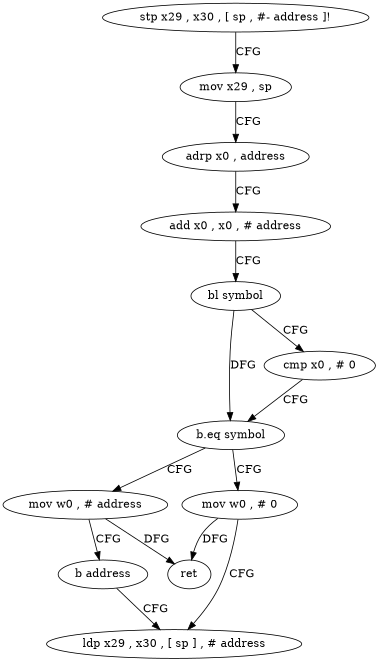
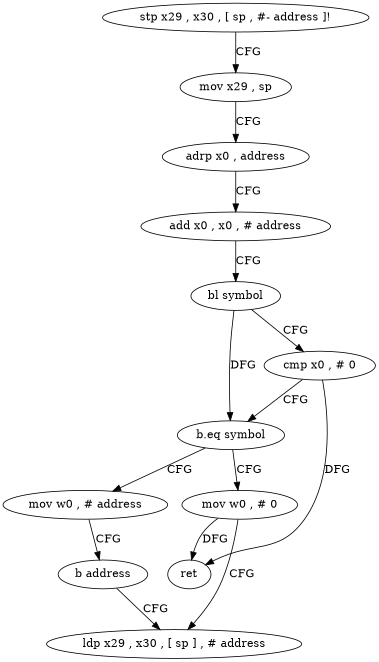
(137, 539) -> (315, 502)
